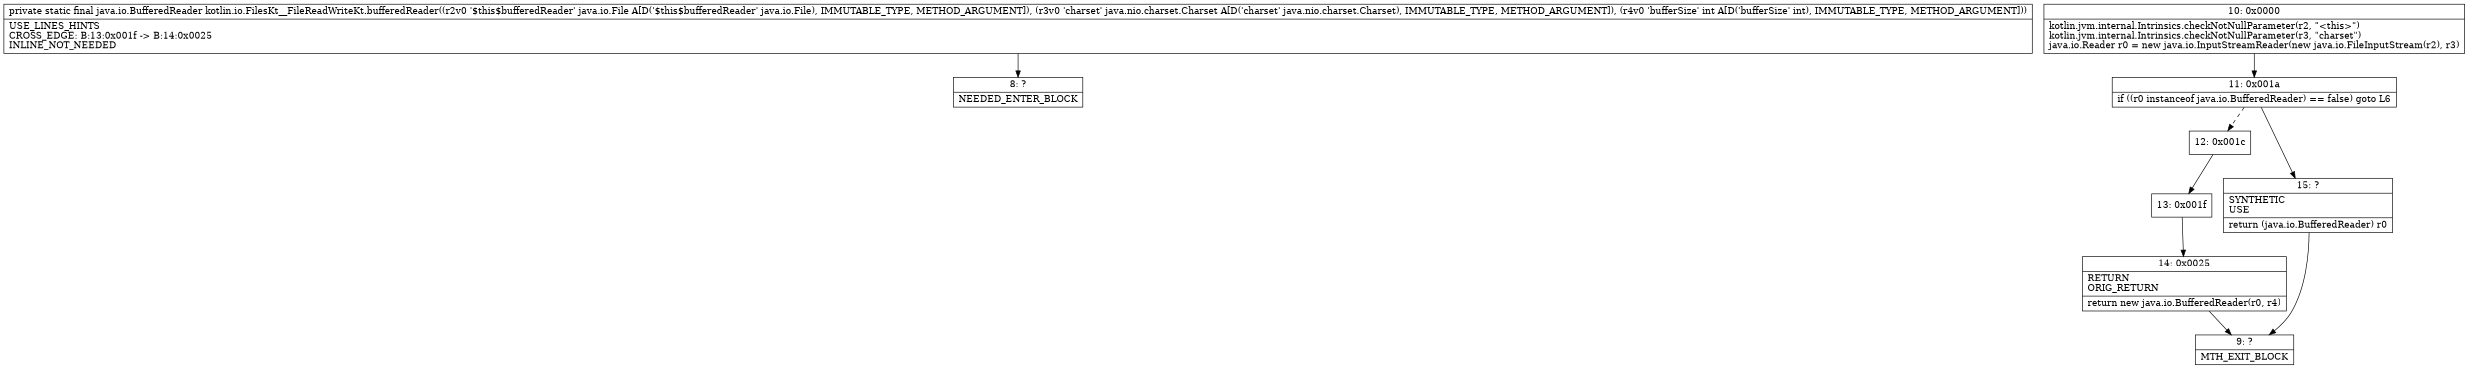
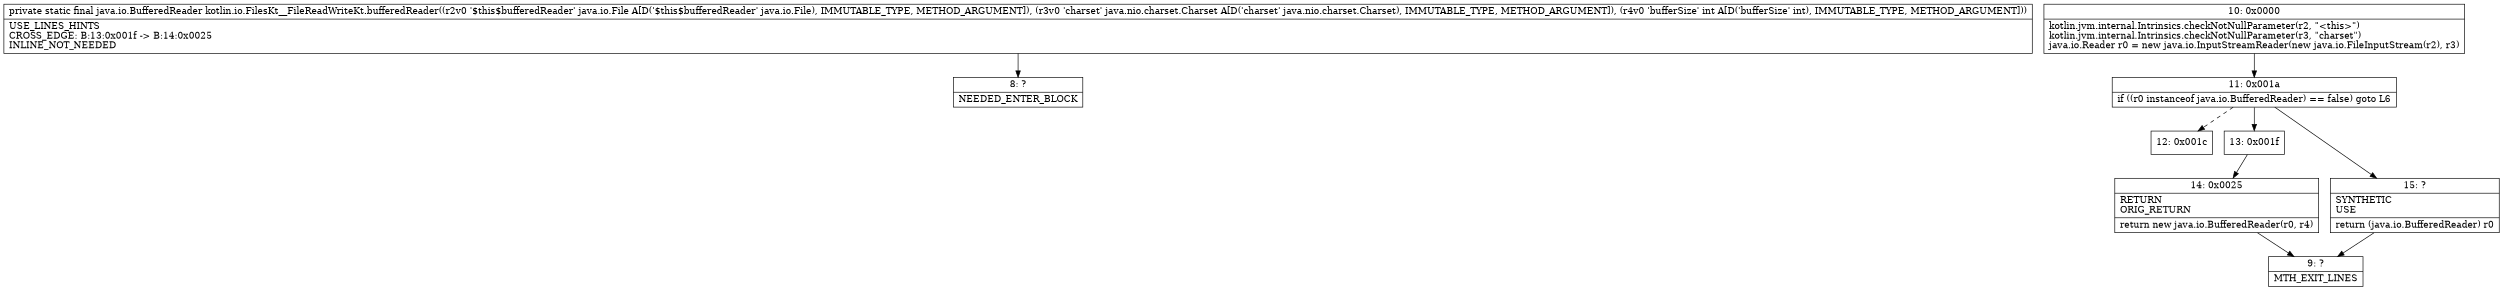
(2203, 171) -> (2254, 116)
(2245, 357) -> (2316, 279)
